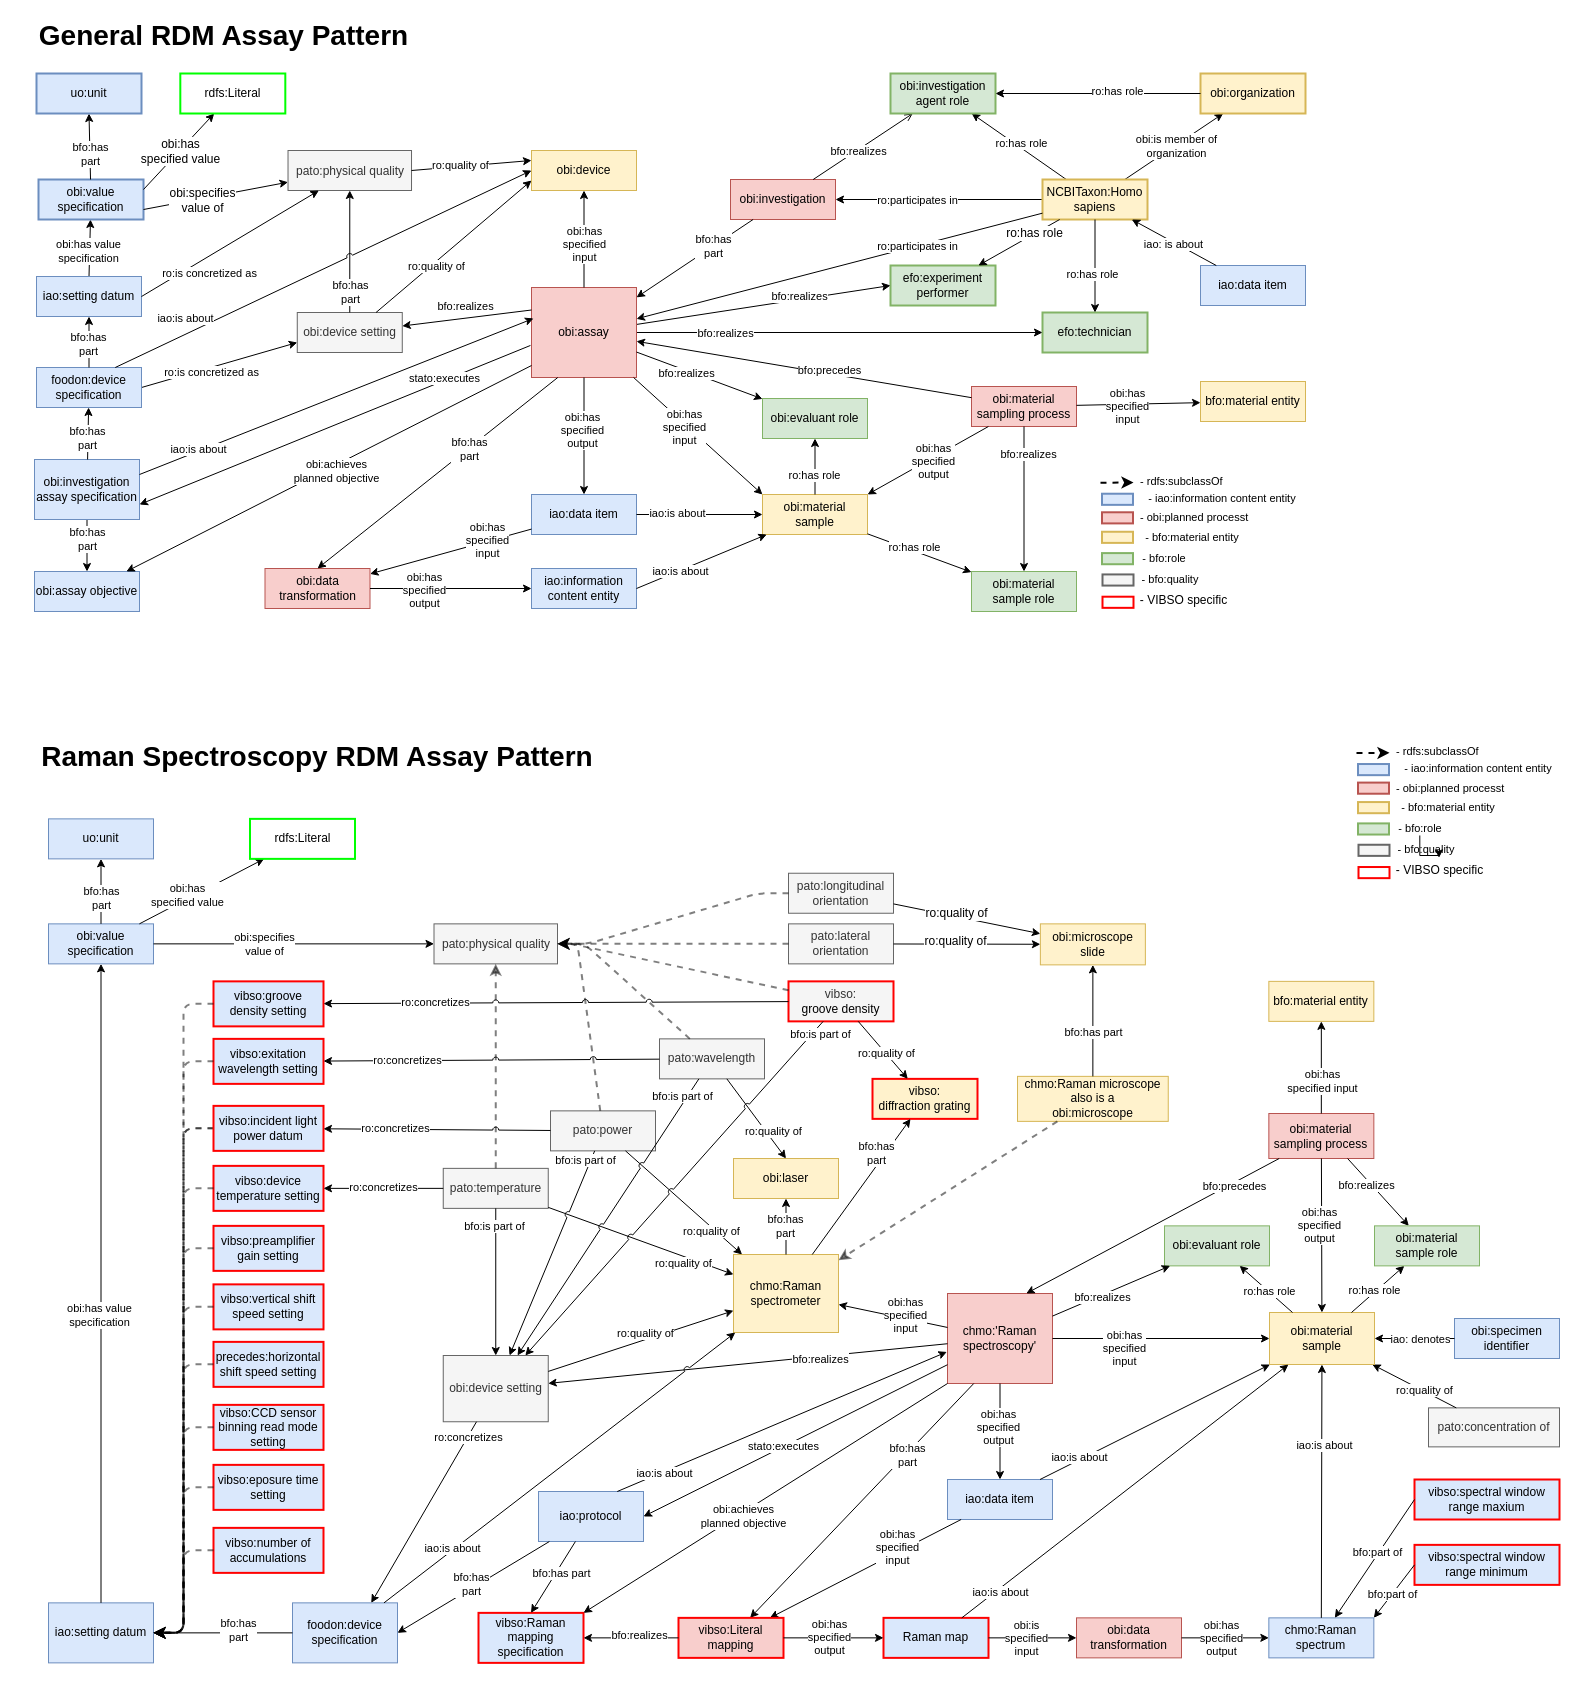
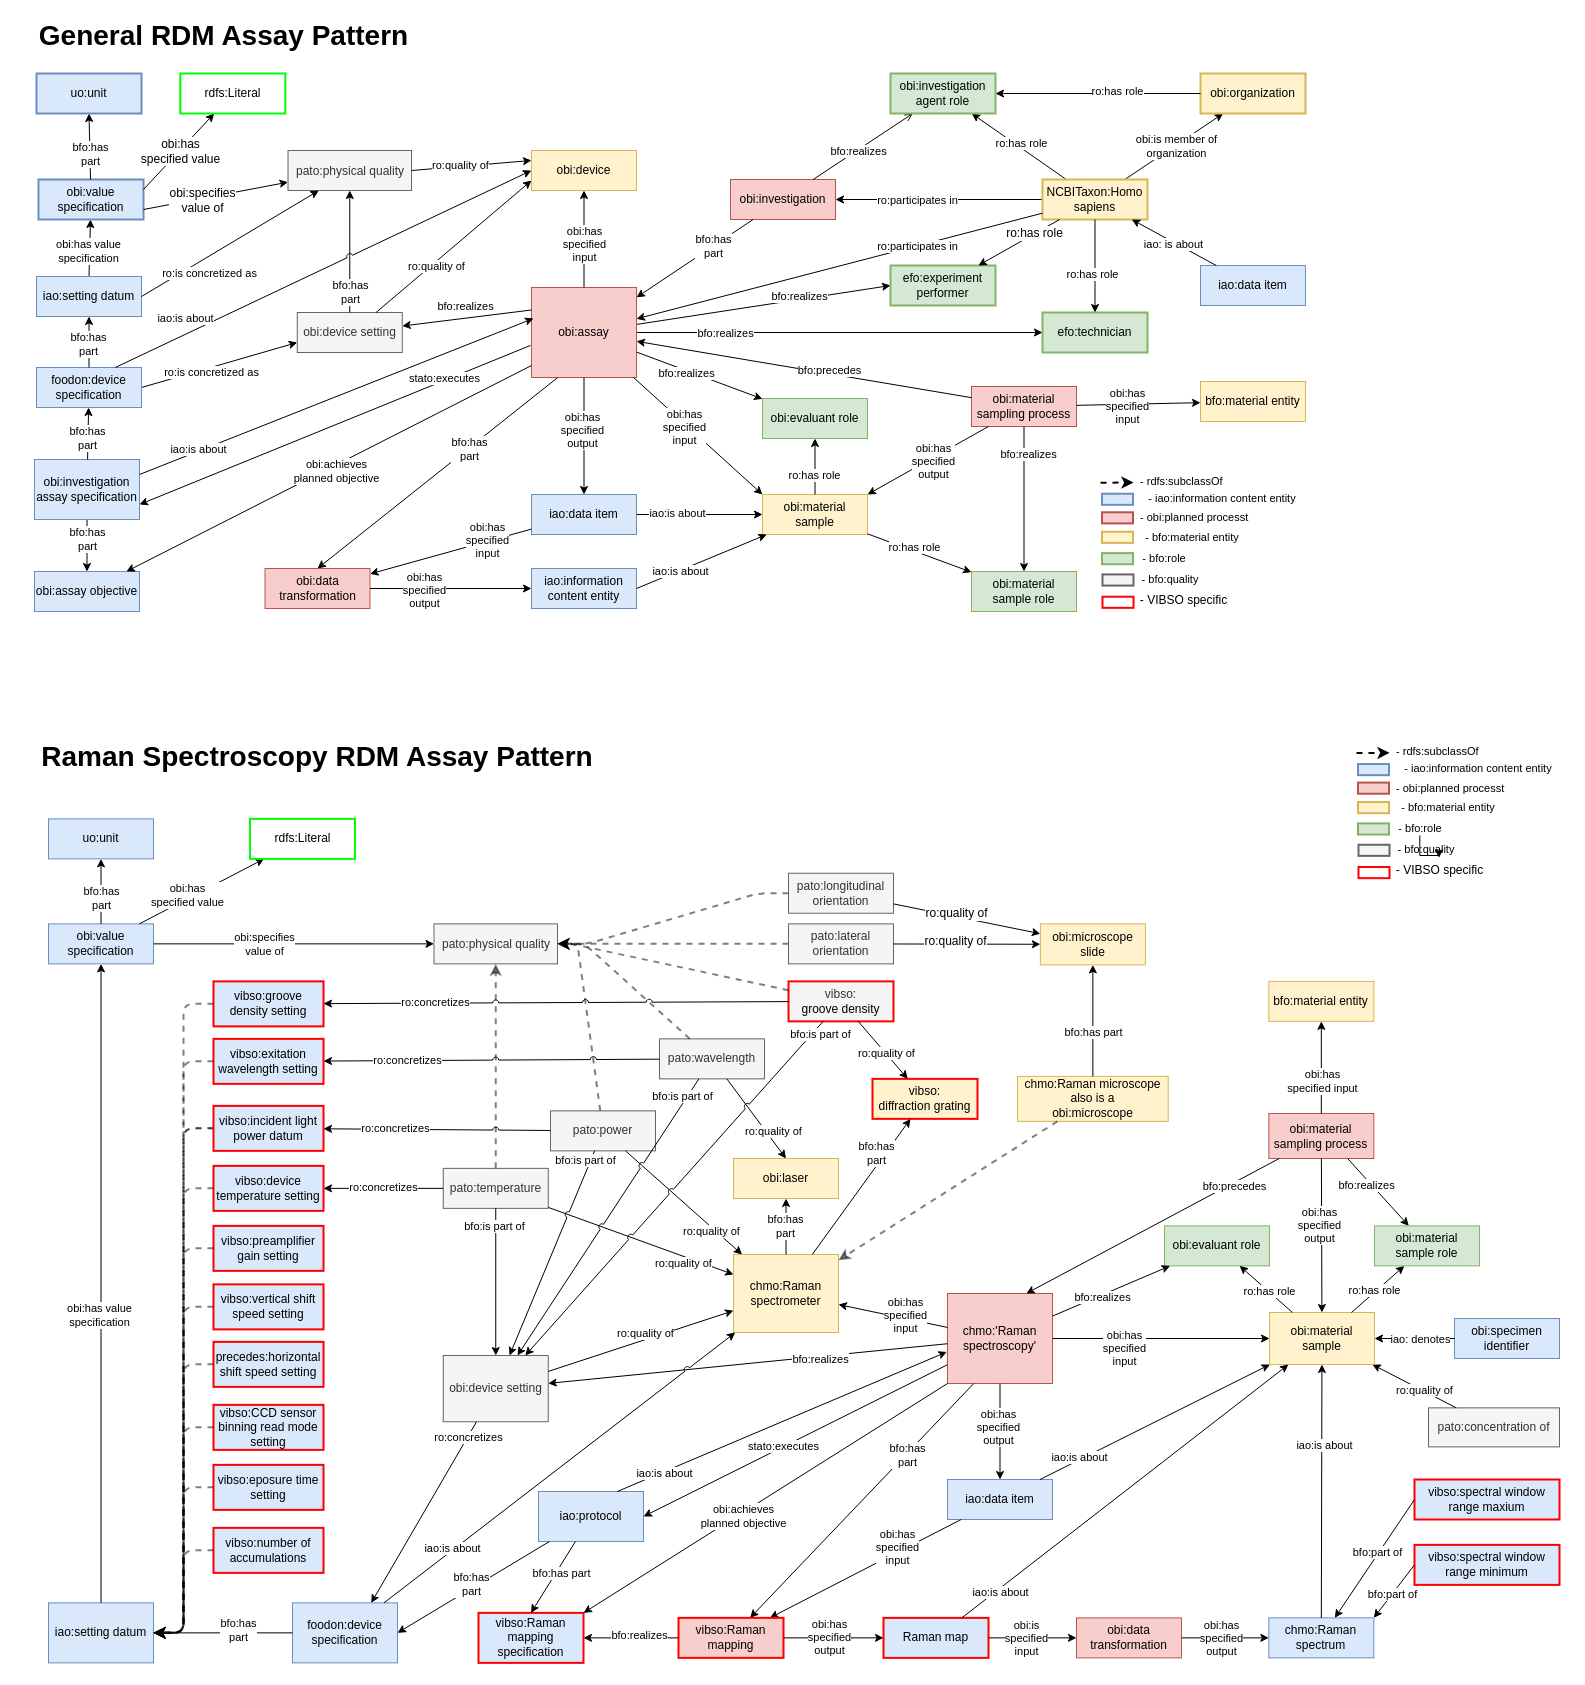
(731, 1638) -> (731, 1638)
